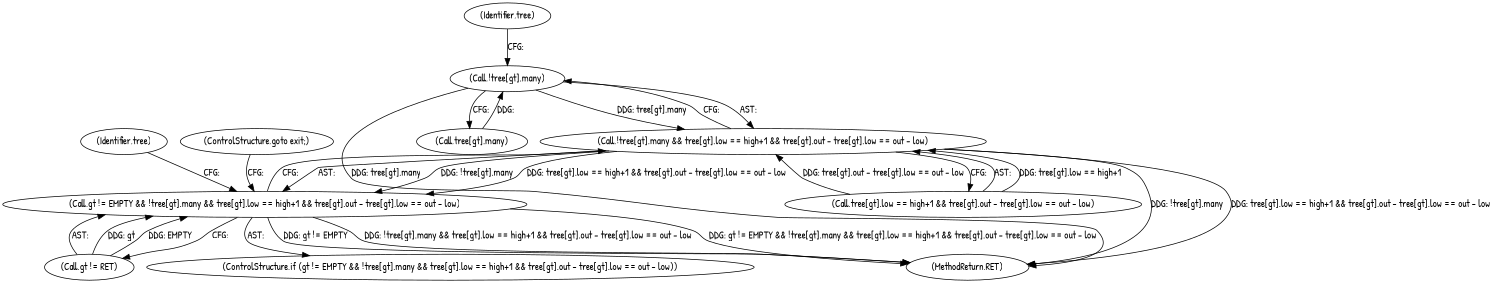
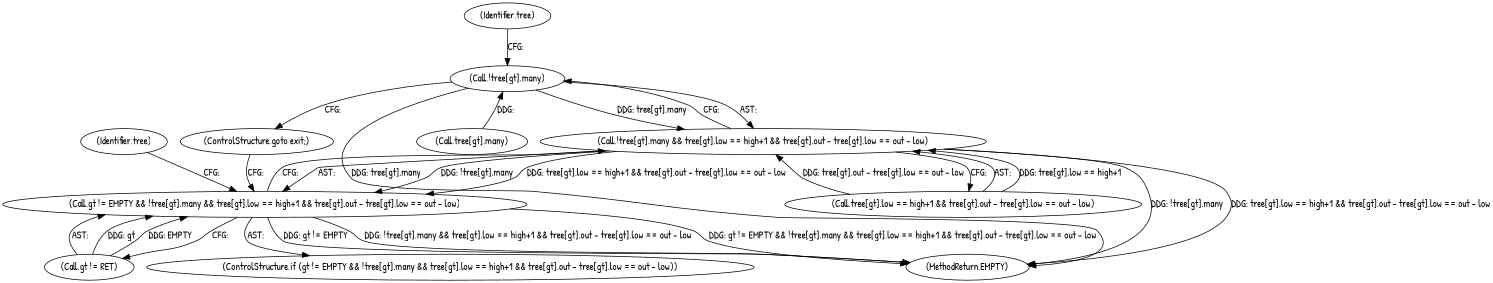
(473, 104) -> (364, 94)
(968, 267) -> (968, 267)
